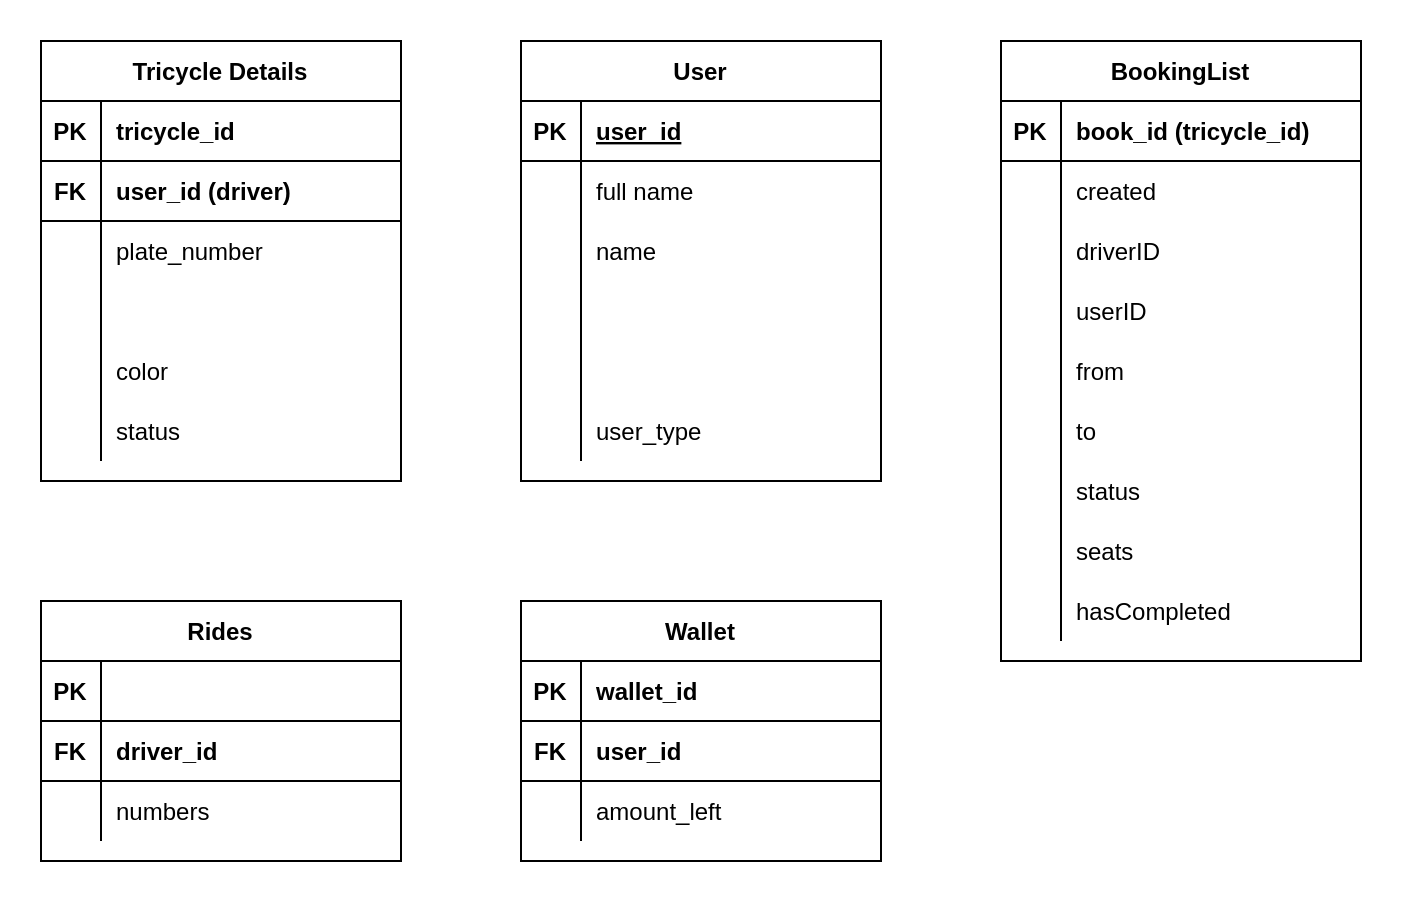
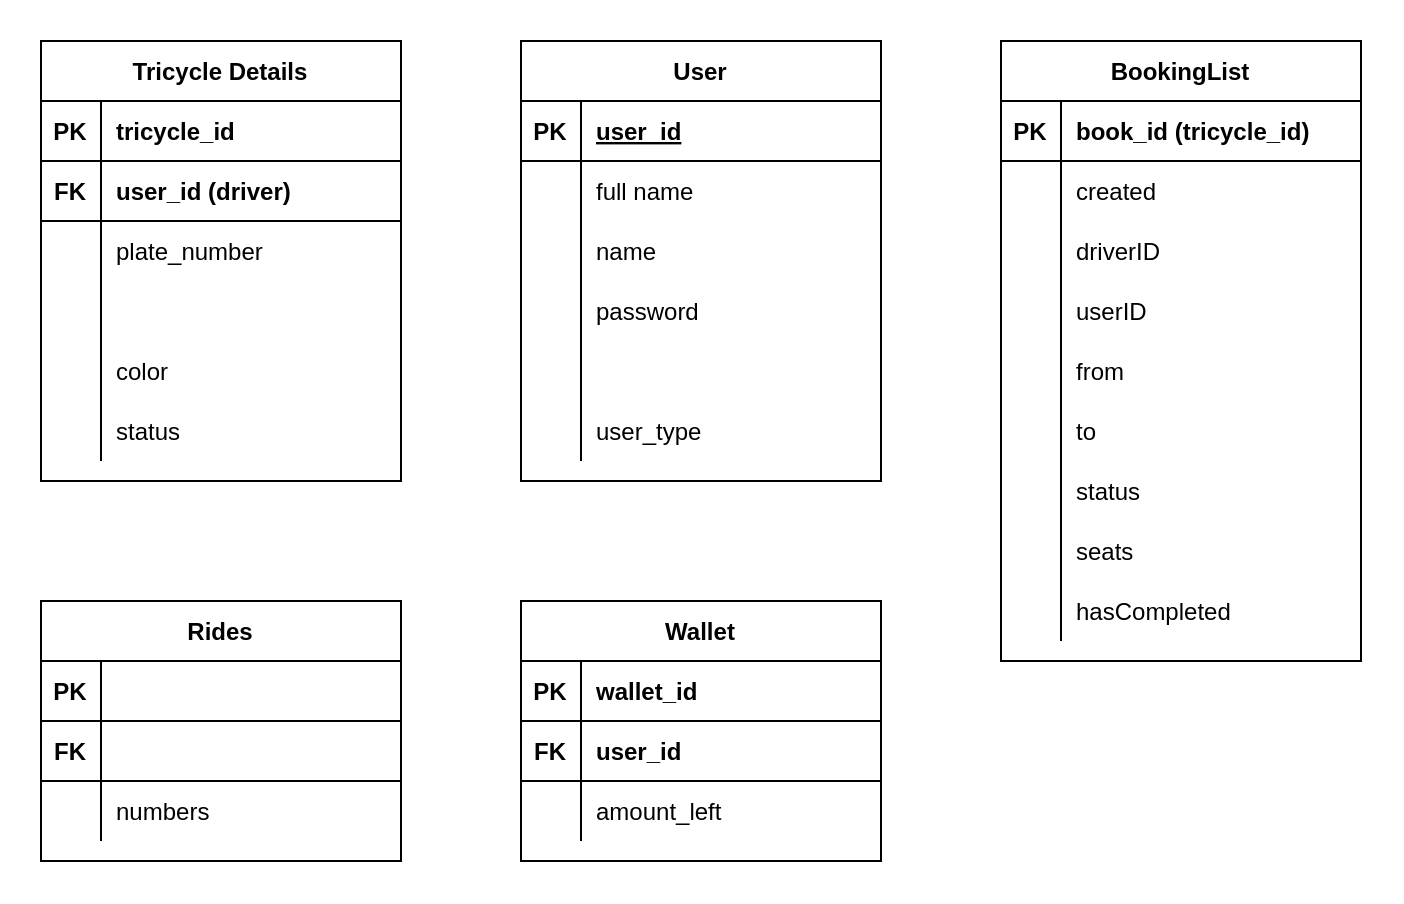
none -> (731, 311)
(251, 751) -> none
